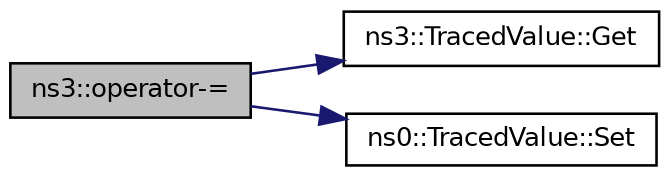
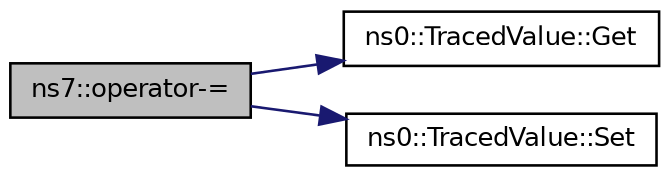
(501, 39) -> (501, 39)
(131, 90) -> (131, 90)
